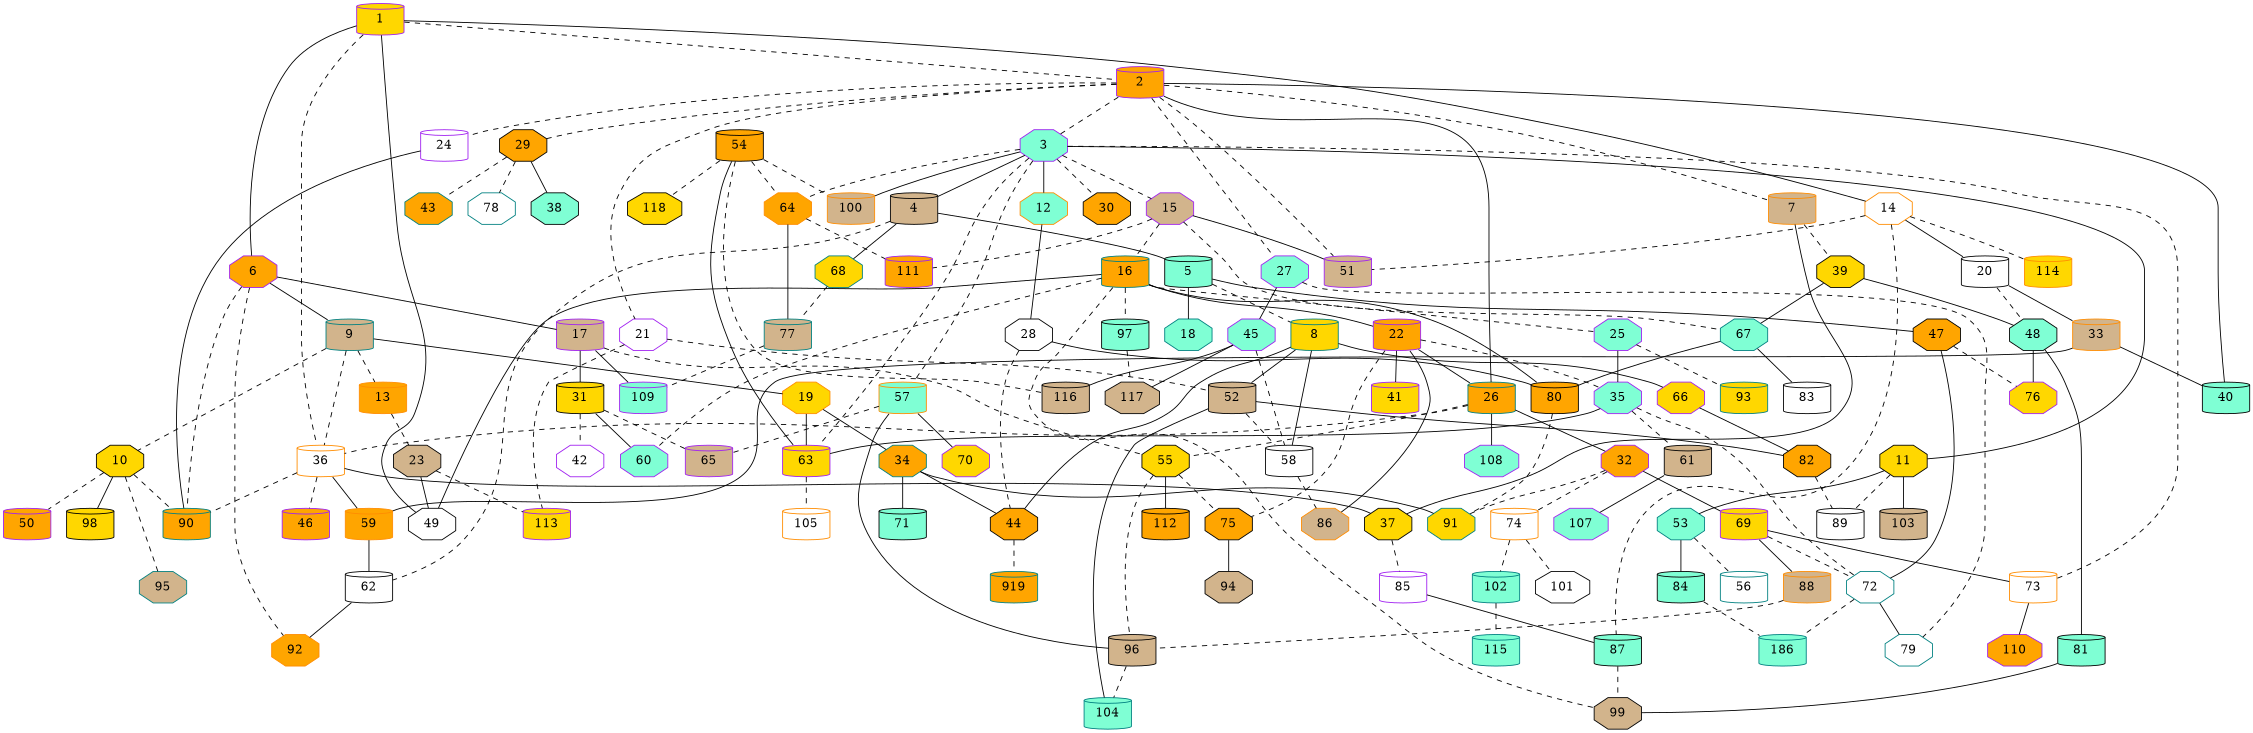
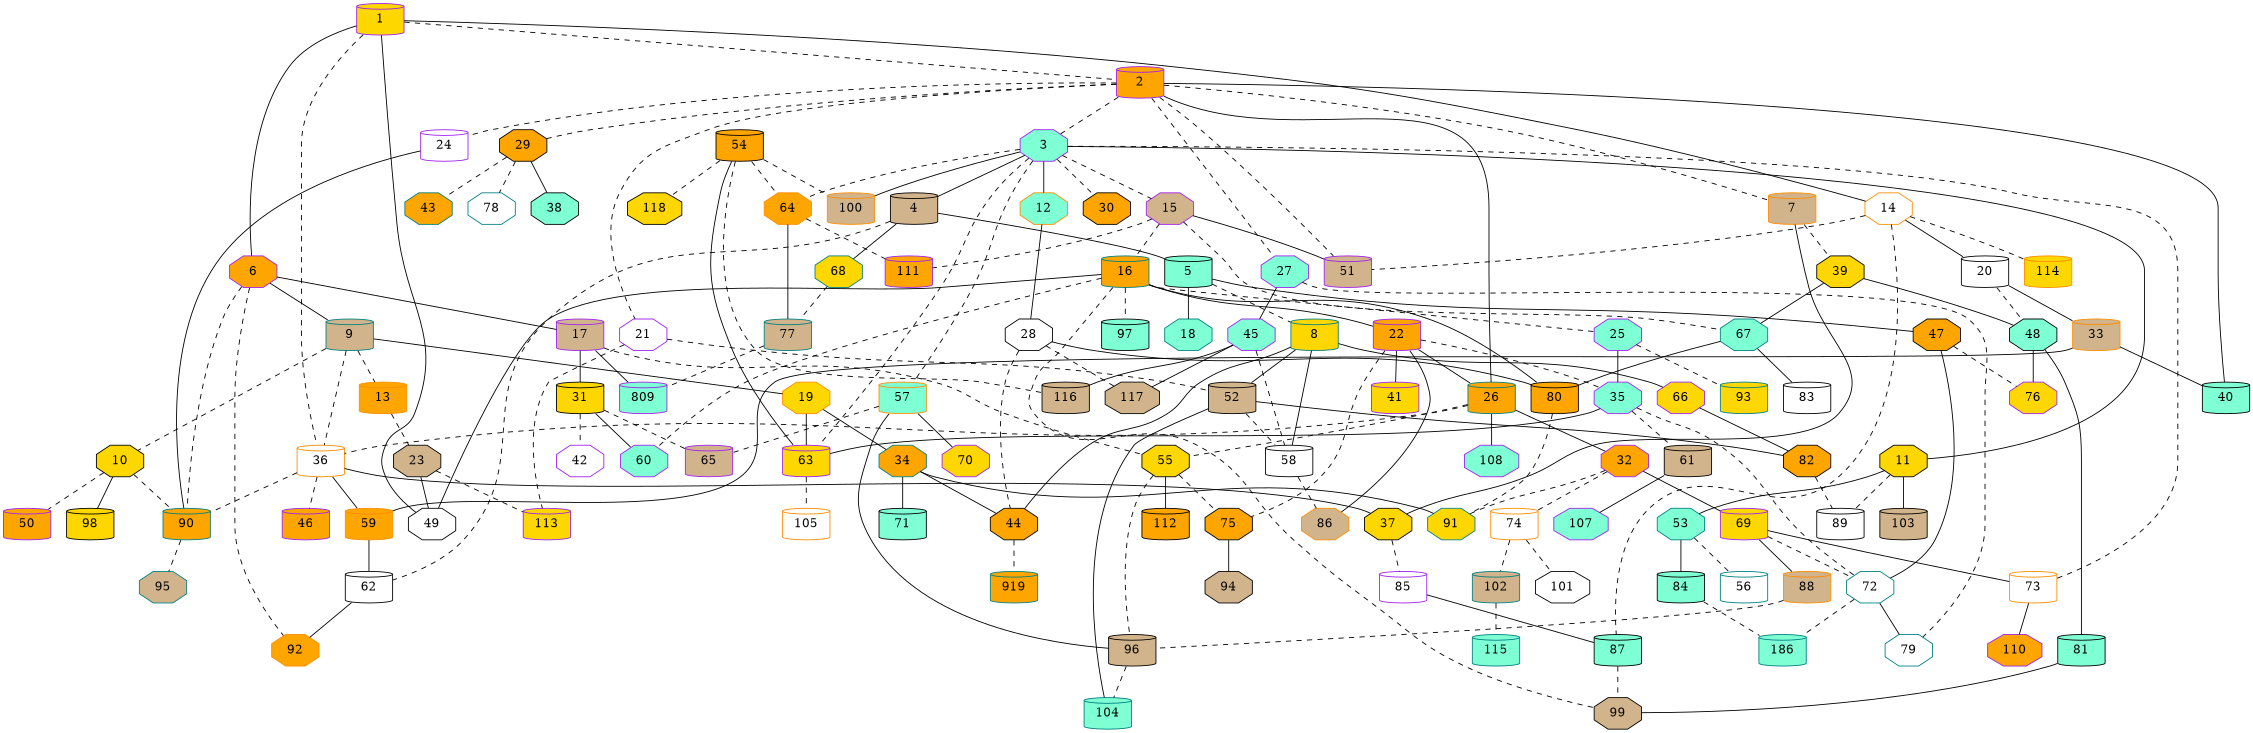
(1129, 366) -> (1080, 366)
(643, 398) -> (643, 398)
(142, 524) -> (175, 556)
(1496, 587) -> (1496, 587)
